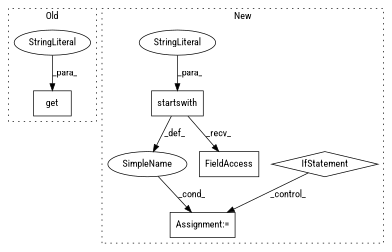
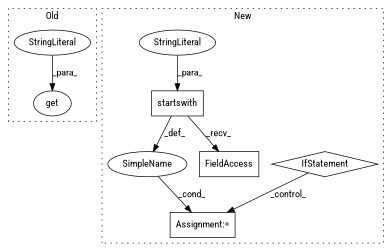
(52, 103) -> (52, 103)
